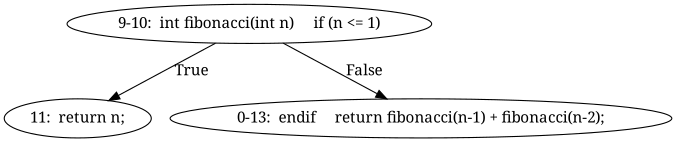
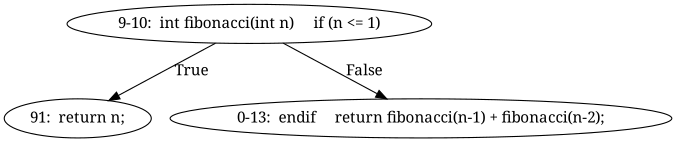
(78, 118) -> (78, 118)
